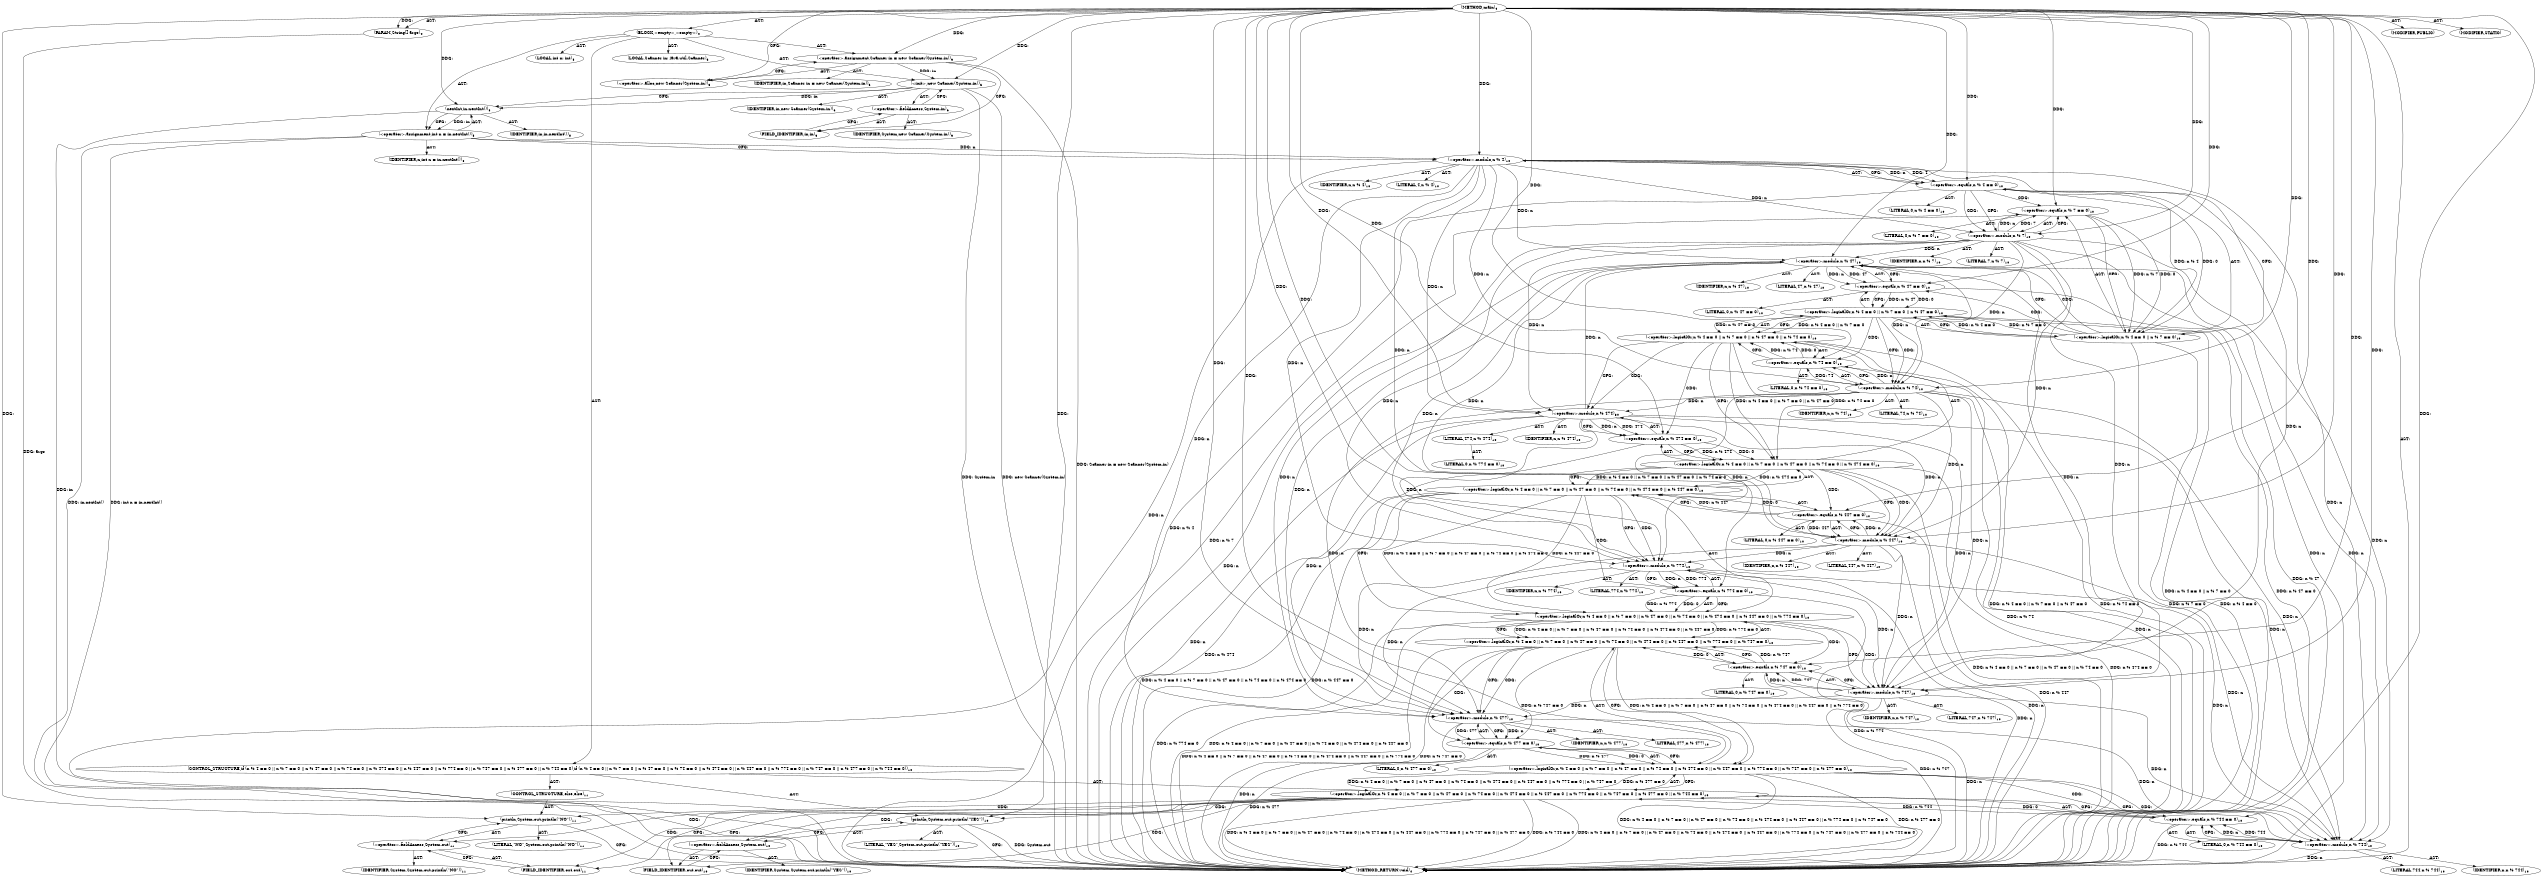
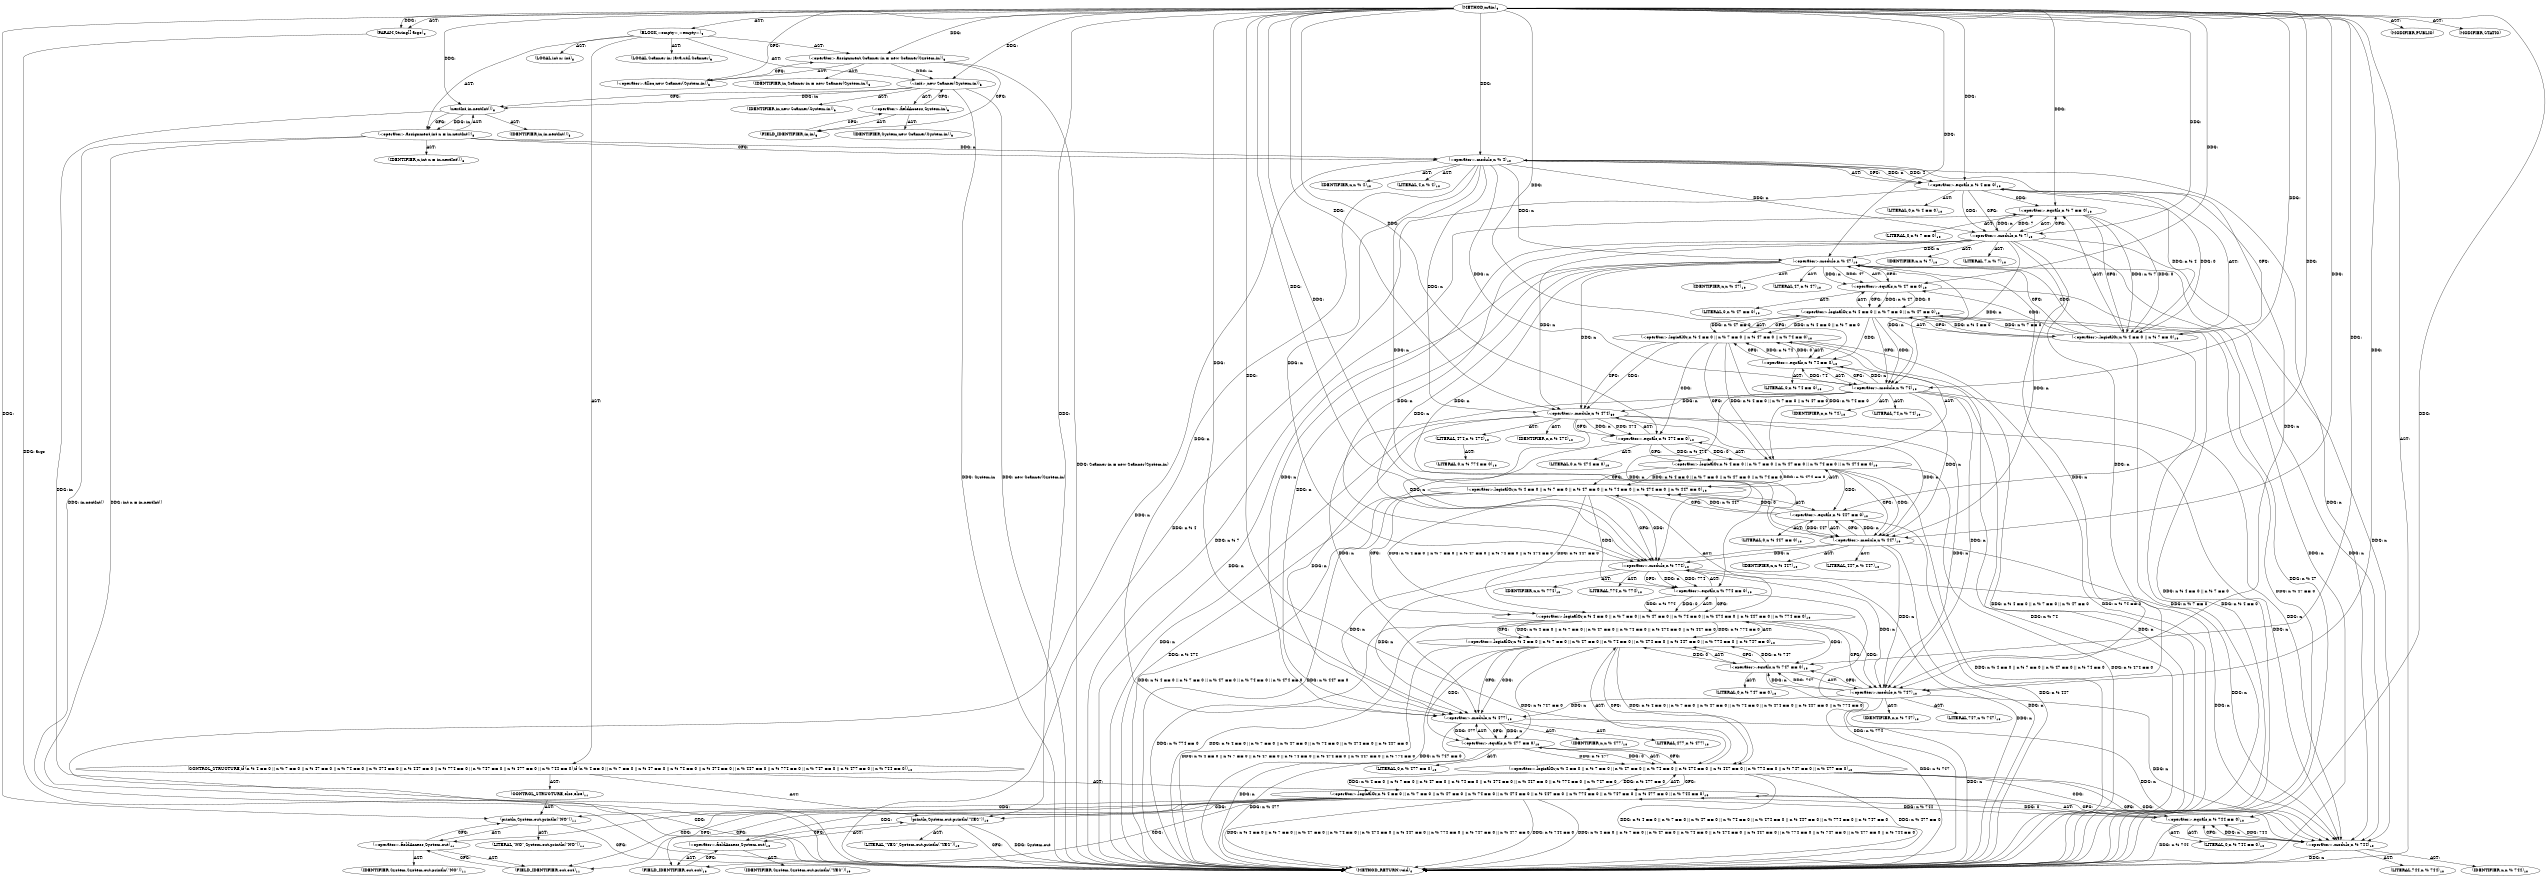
(1620, 272) -> (1619, 272)
none -> (1579, 465)
